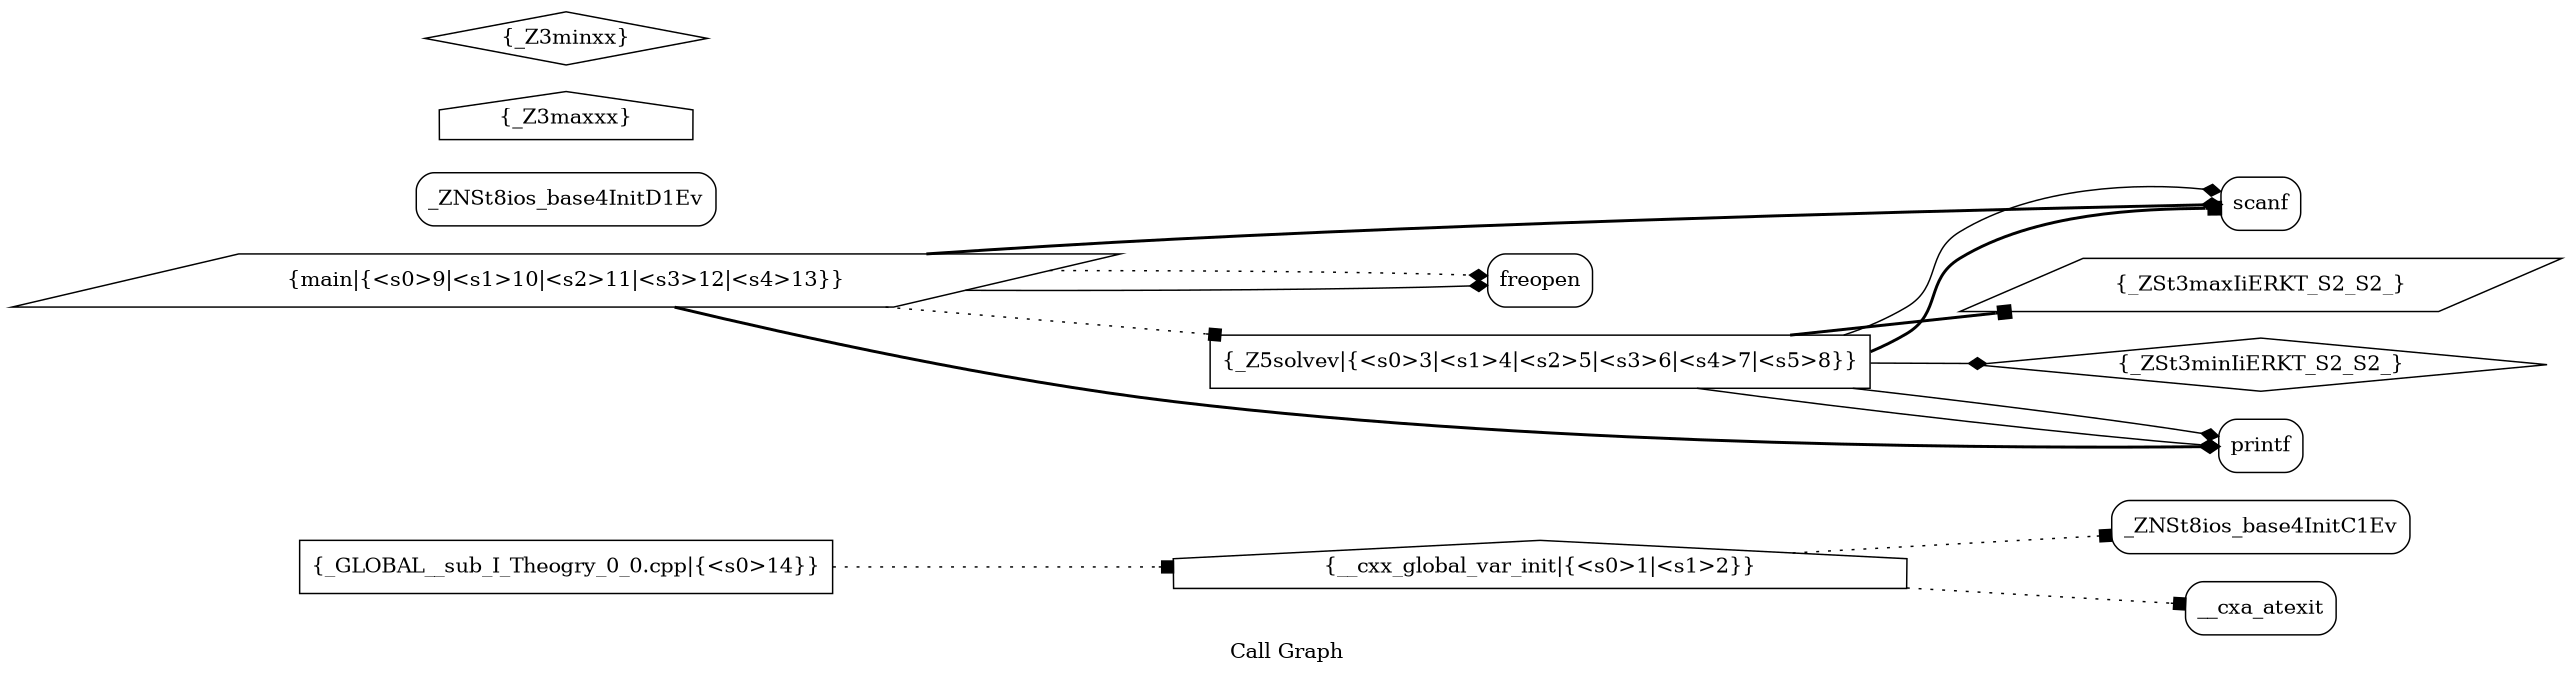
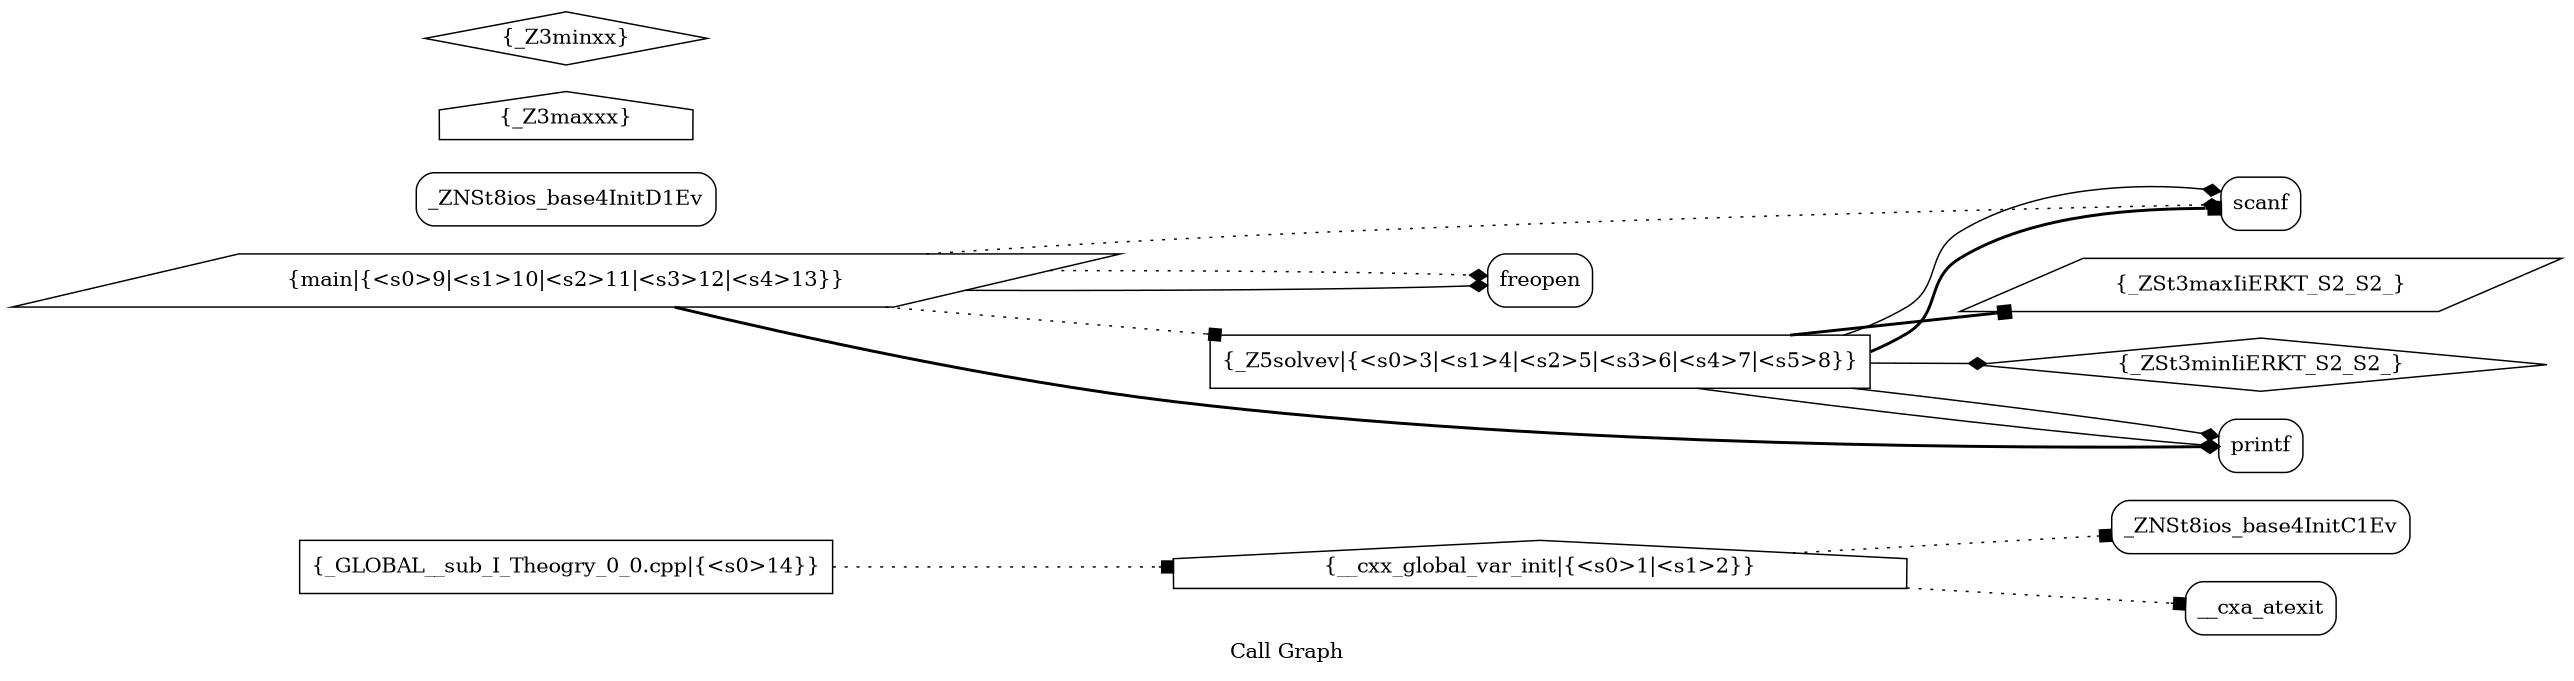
(1564, 223) -> (1564, 223)
